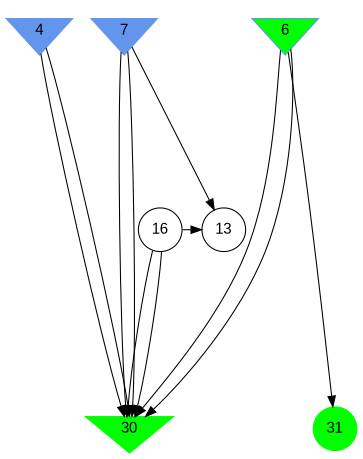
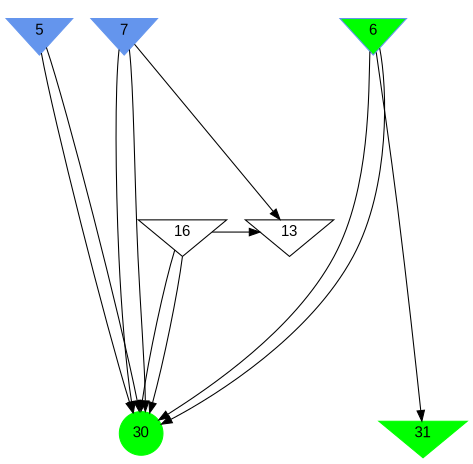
(39, 31) -> (39, 31)
(160, 230) -> (182, 232)
(224, 230) -> (290, 232)
(129, 429) -> (141, 433)
(335, 429) -> (423, 433)
